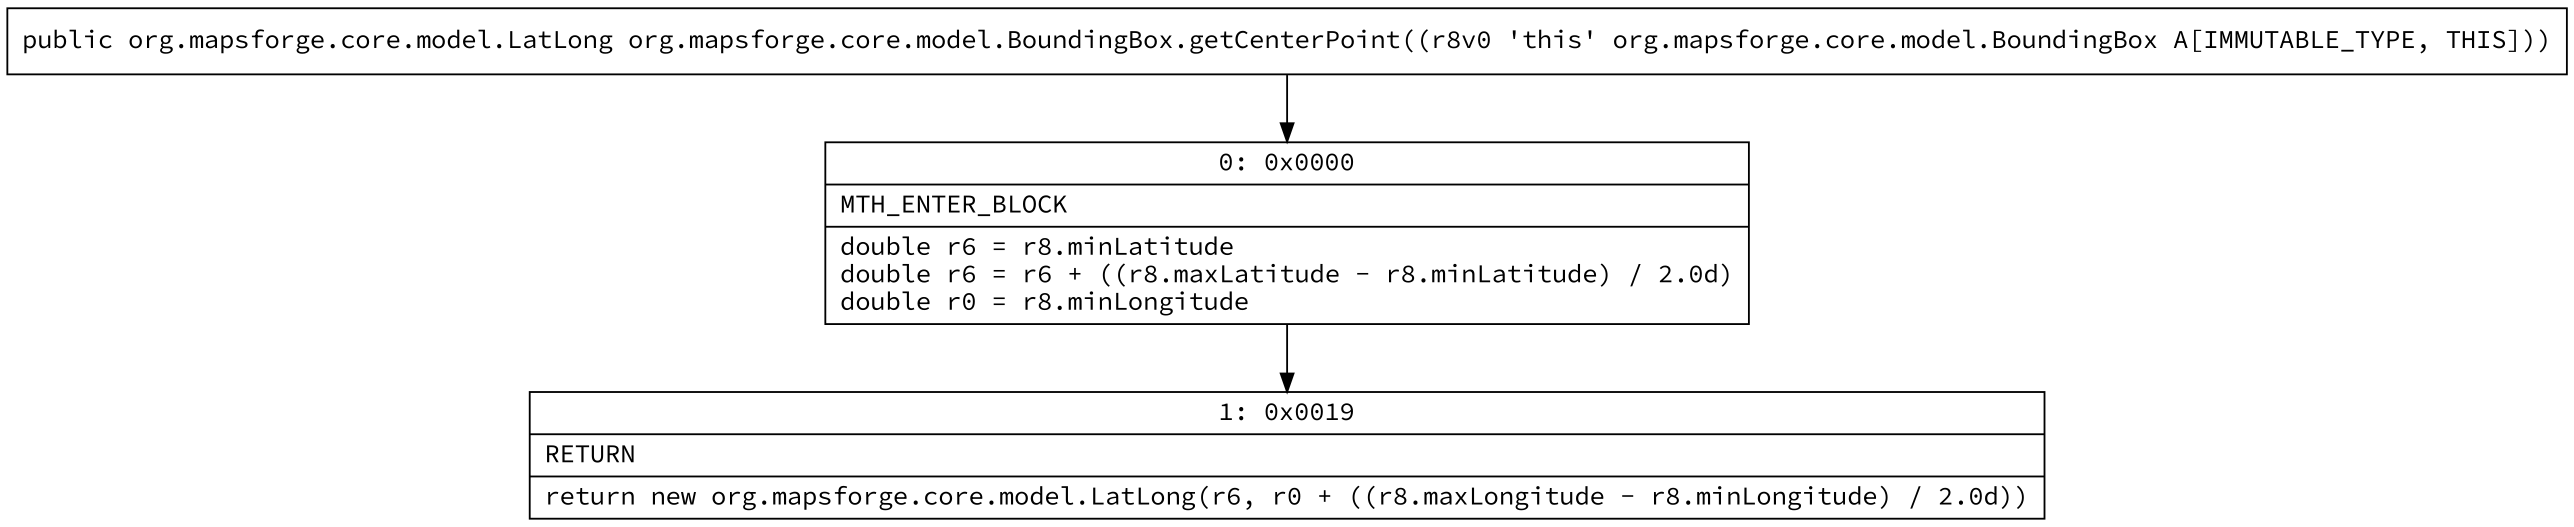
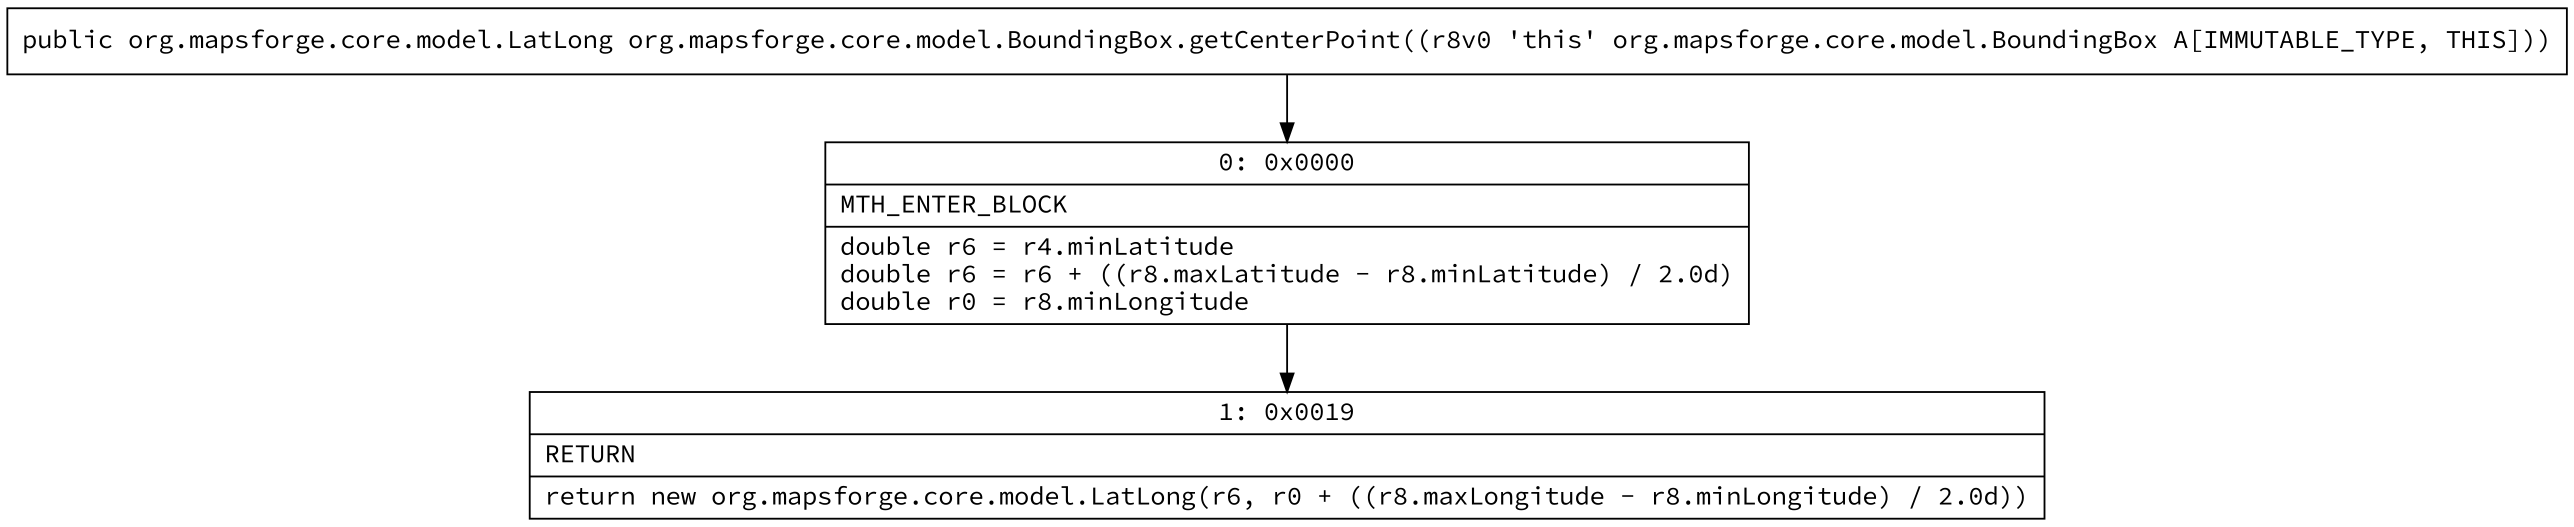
(1037, 247) -> (1037, 247)
